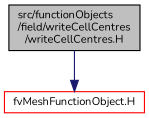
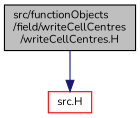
(74, 102) -> (70, 102)
